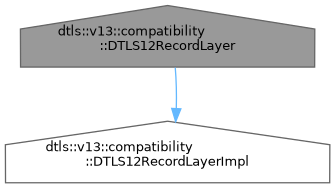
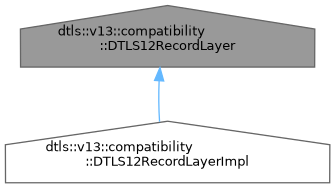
(176, 88) -> (159, 101)
